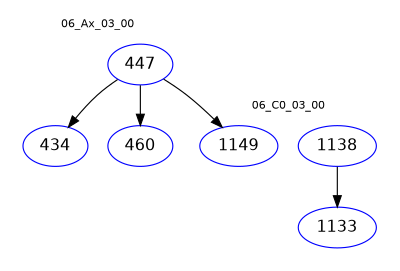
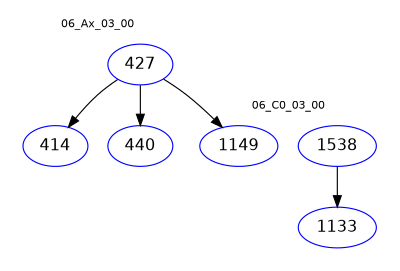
(140, 65) -> (140, 65)
(55, 146) -> (55, 146)
(140, 146) -> (140, 146)
(337, 146) -> (337, 146)
